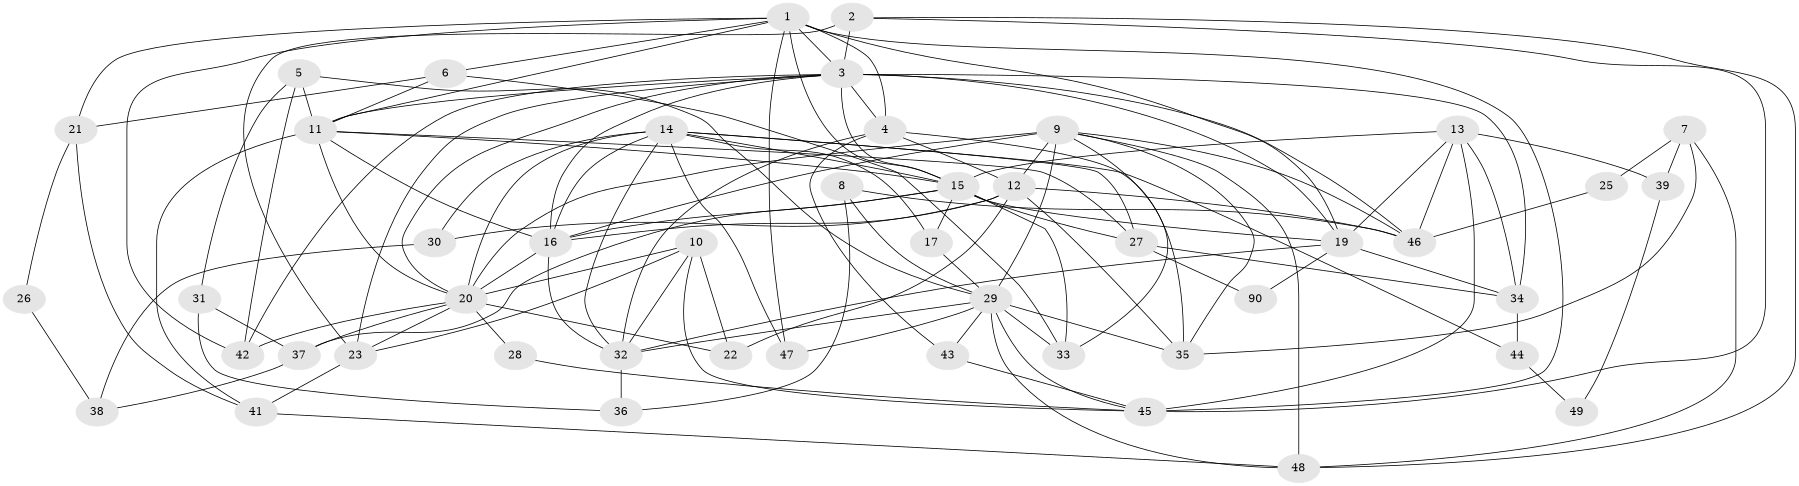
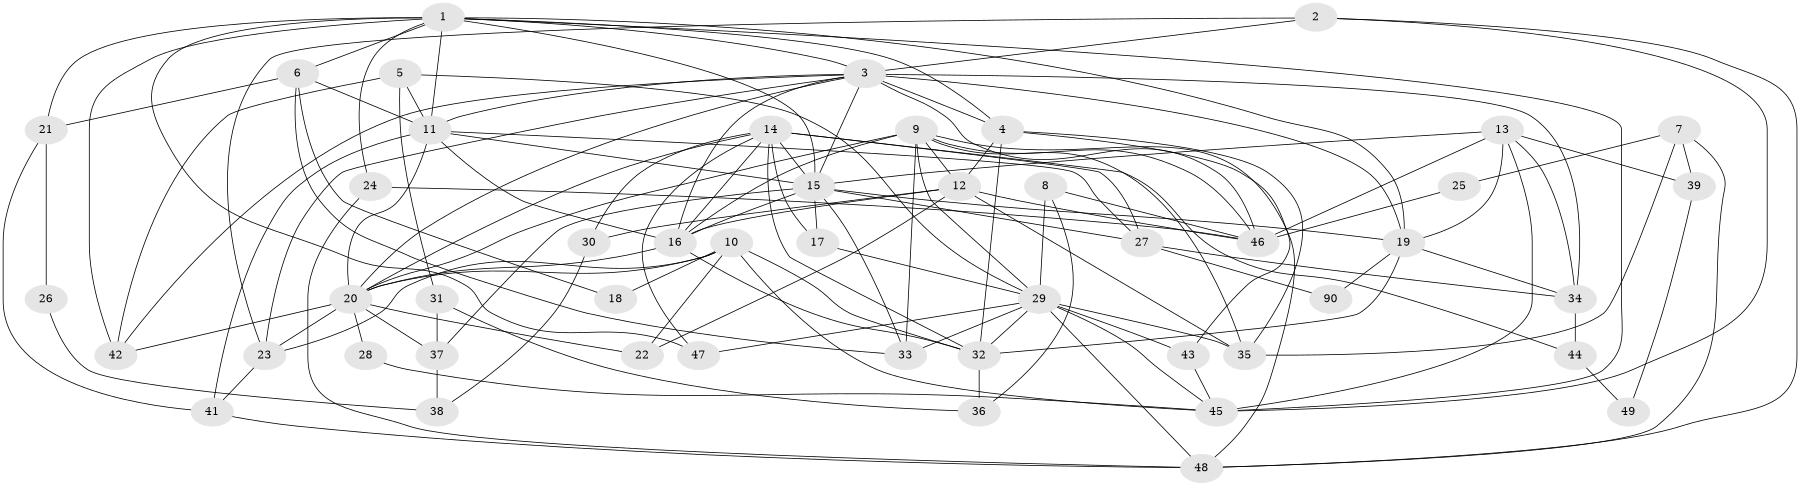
none -> (371, 186)
none -> (616, 299)
